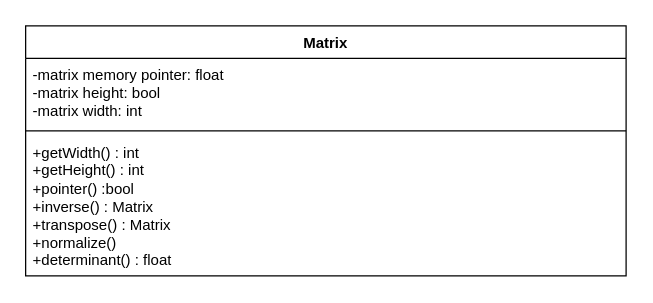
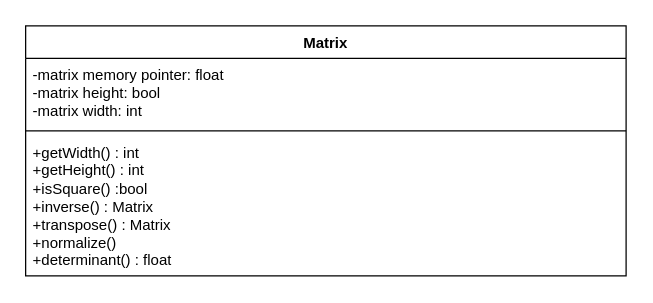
(116, 207) -> (116, 207)
